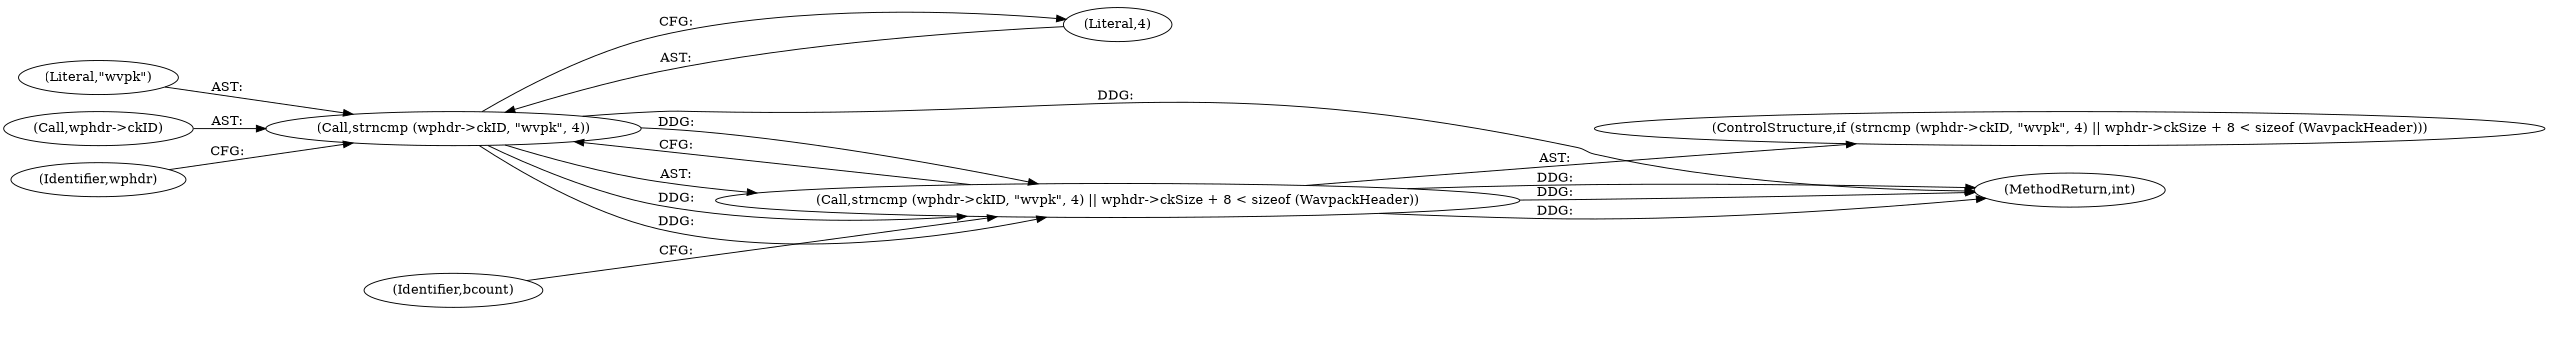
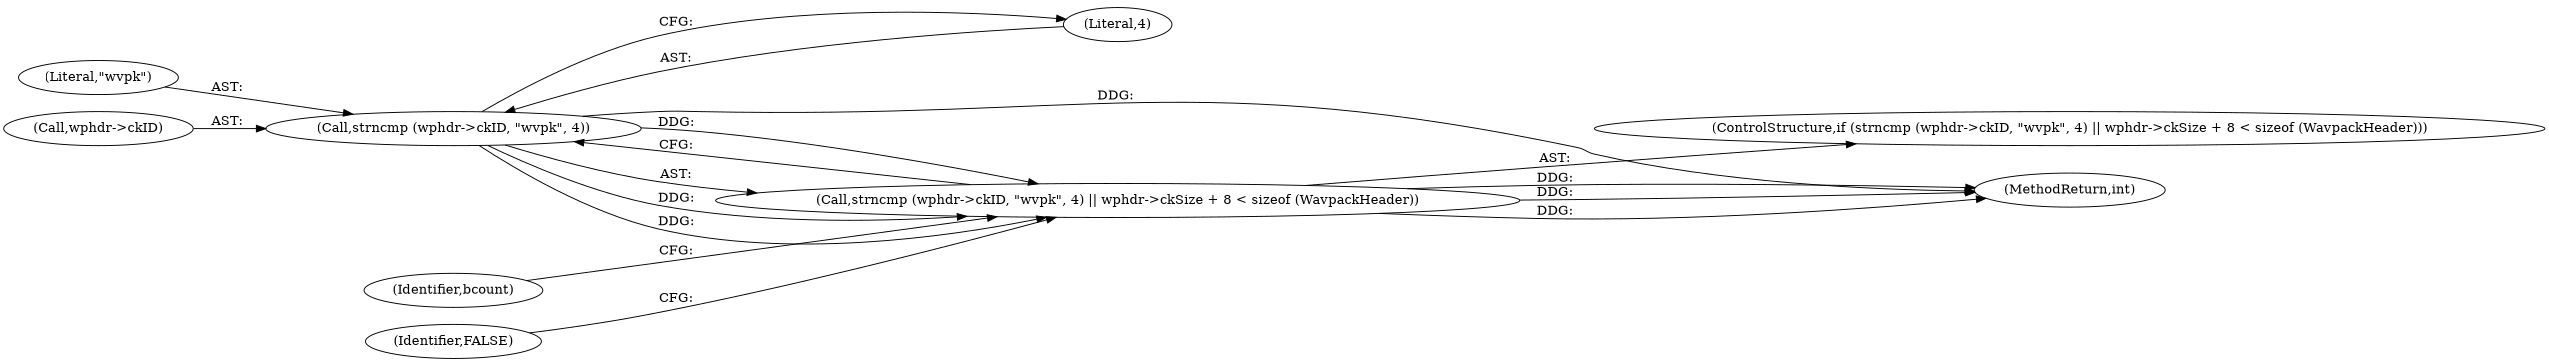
(98, 180) -> none
none -> (453, 341)
